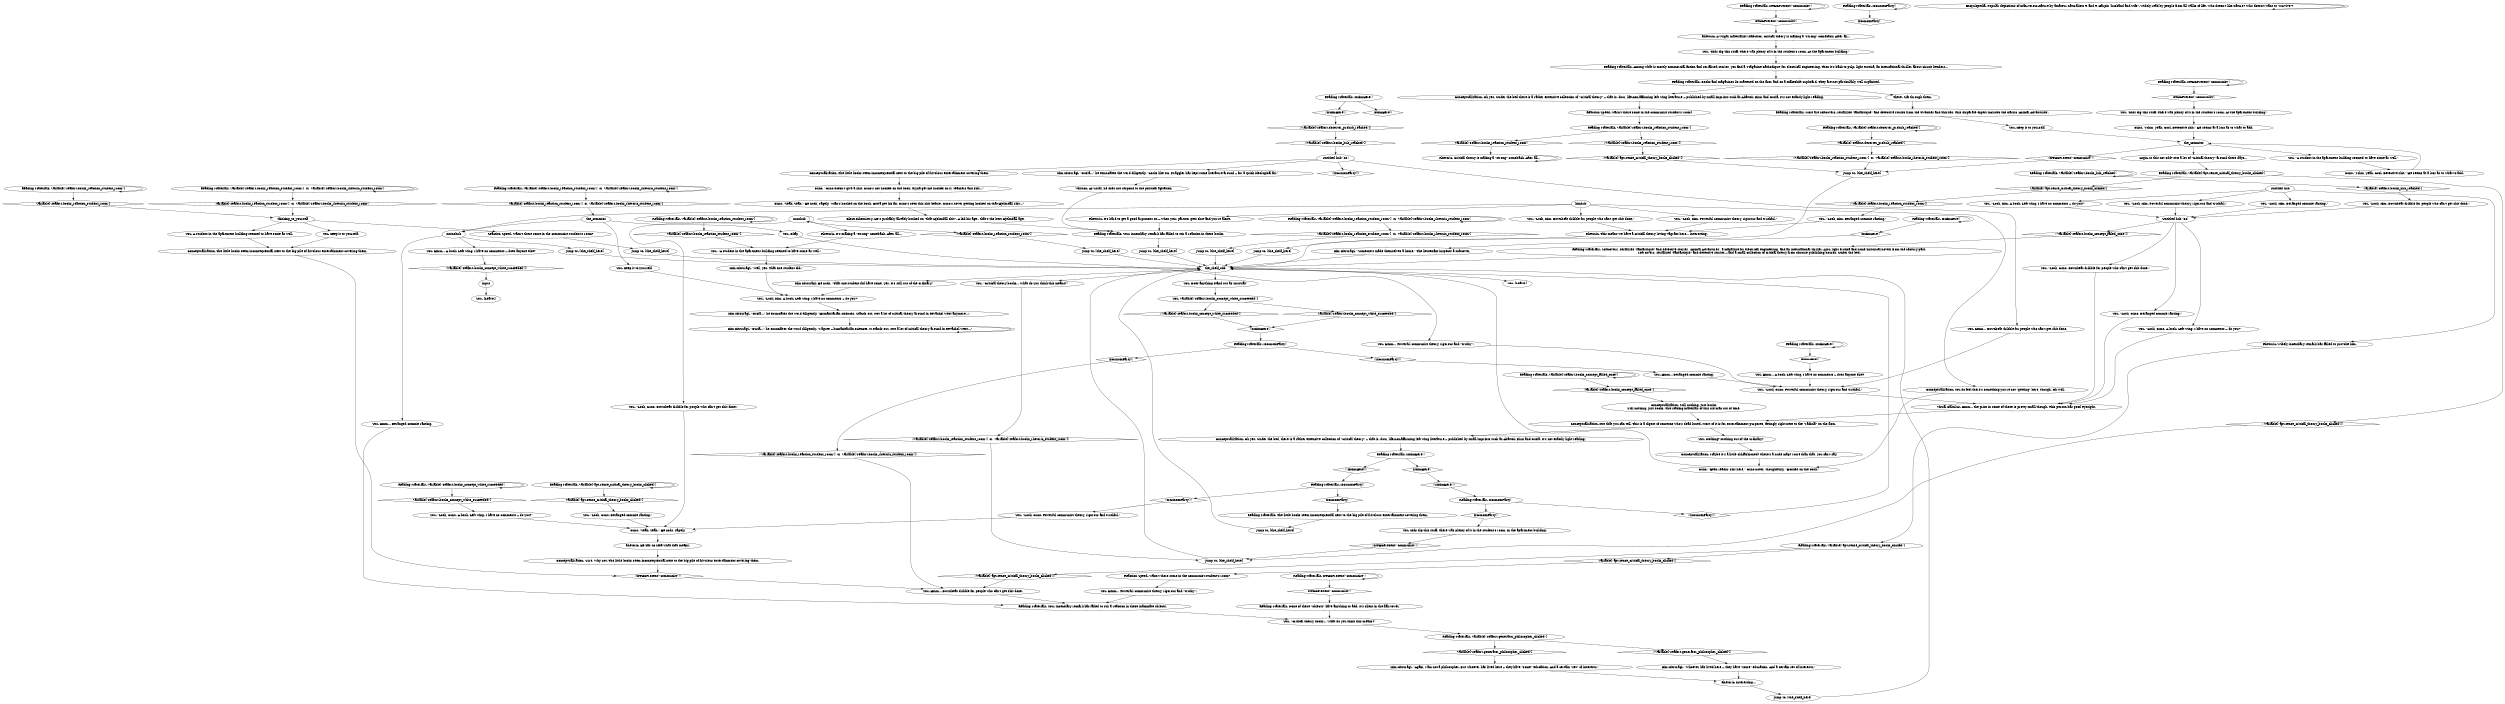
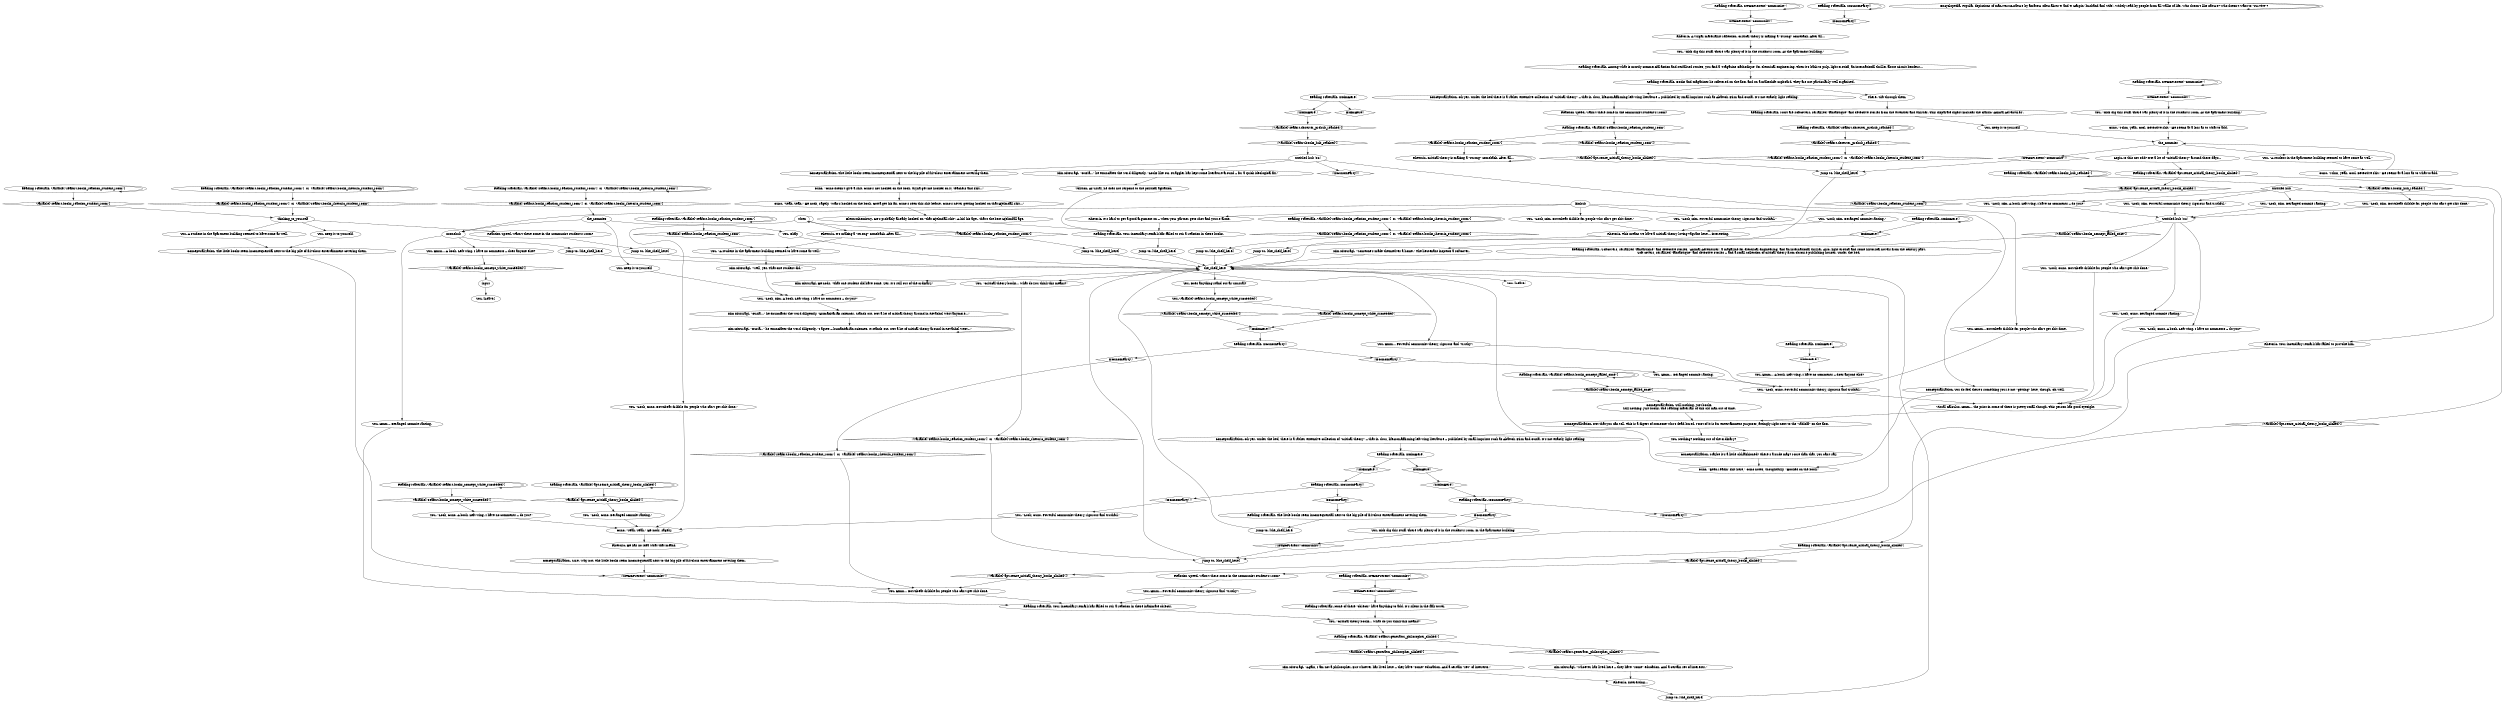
(2280, 189) -> (2281, 189)
(799, 219) -> (802, 219)
(1215, 268) -> (1215, 268)
(2310, 344) -> (2309, 344)
